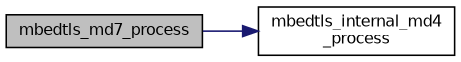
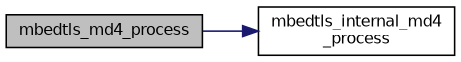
(104, 31) -> (104, 31)
